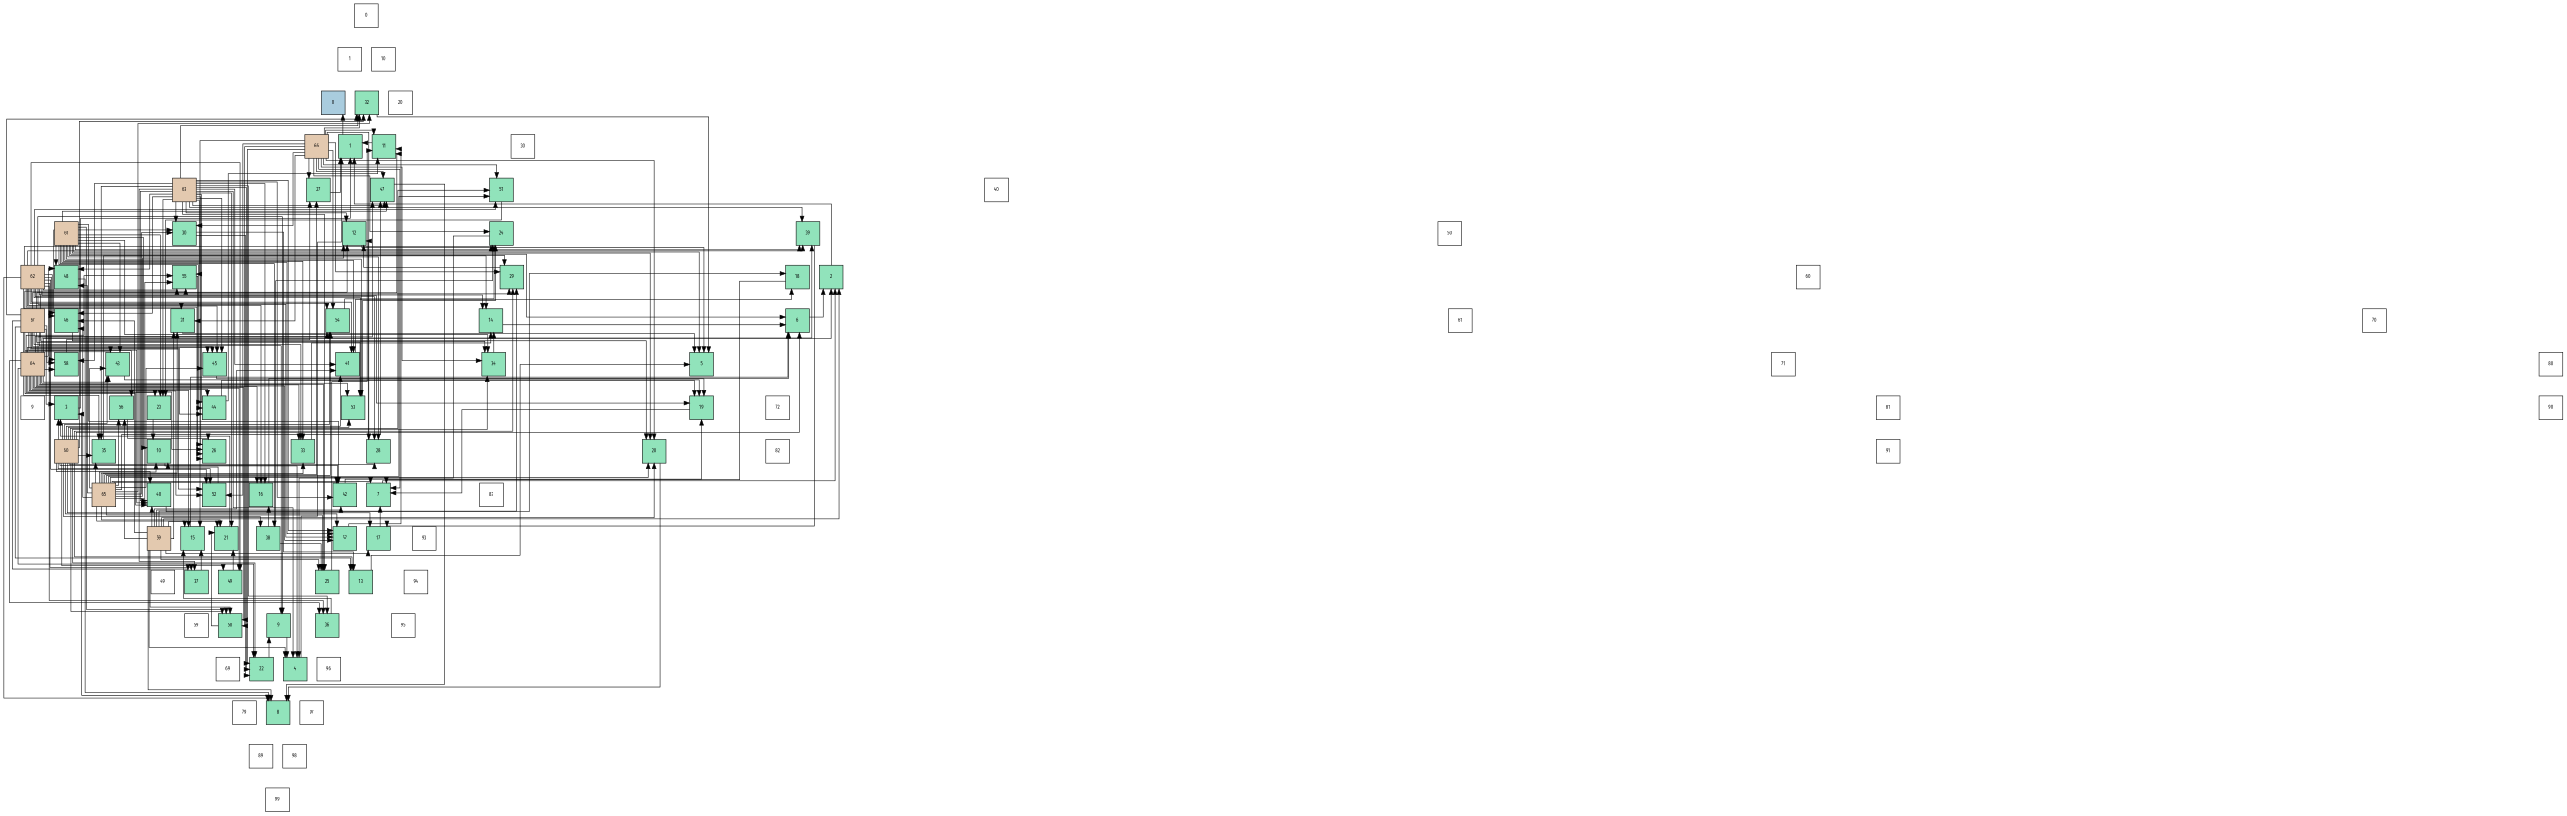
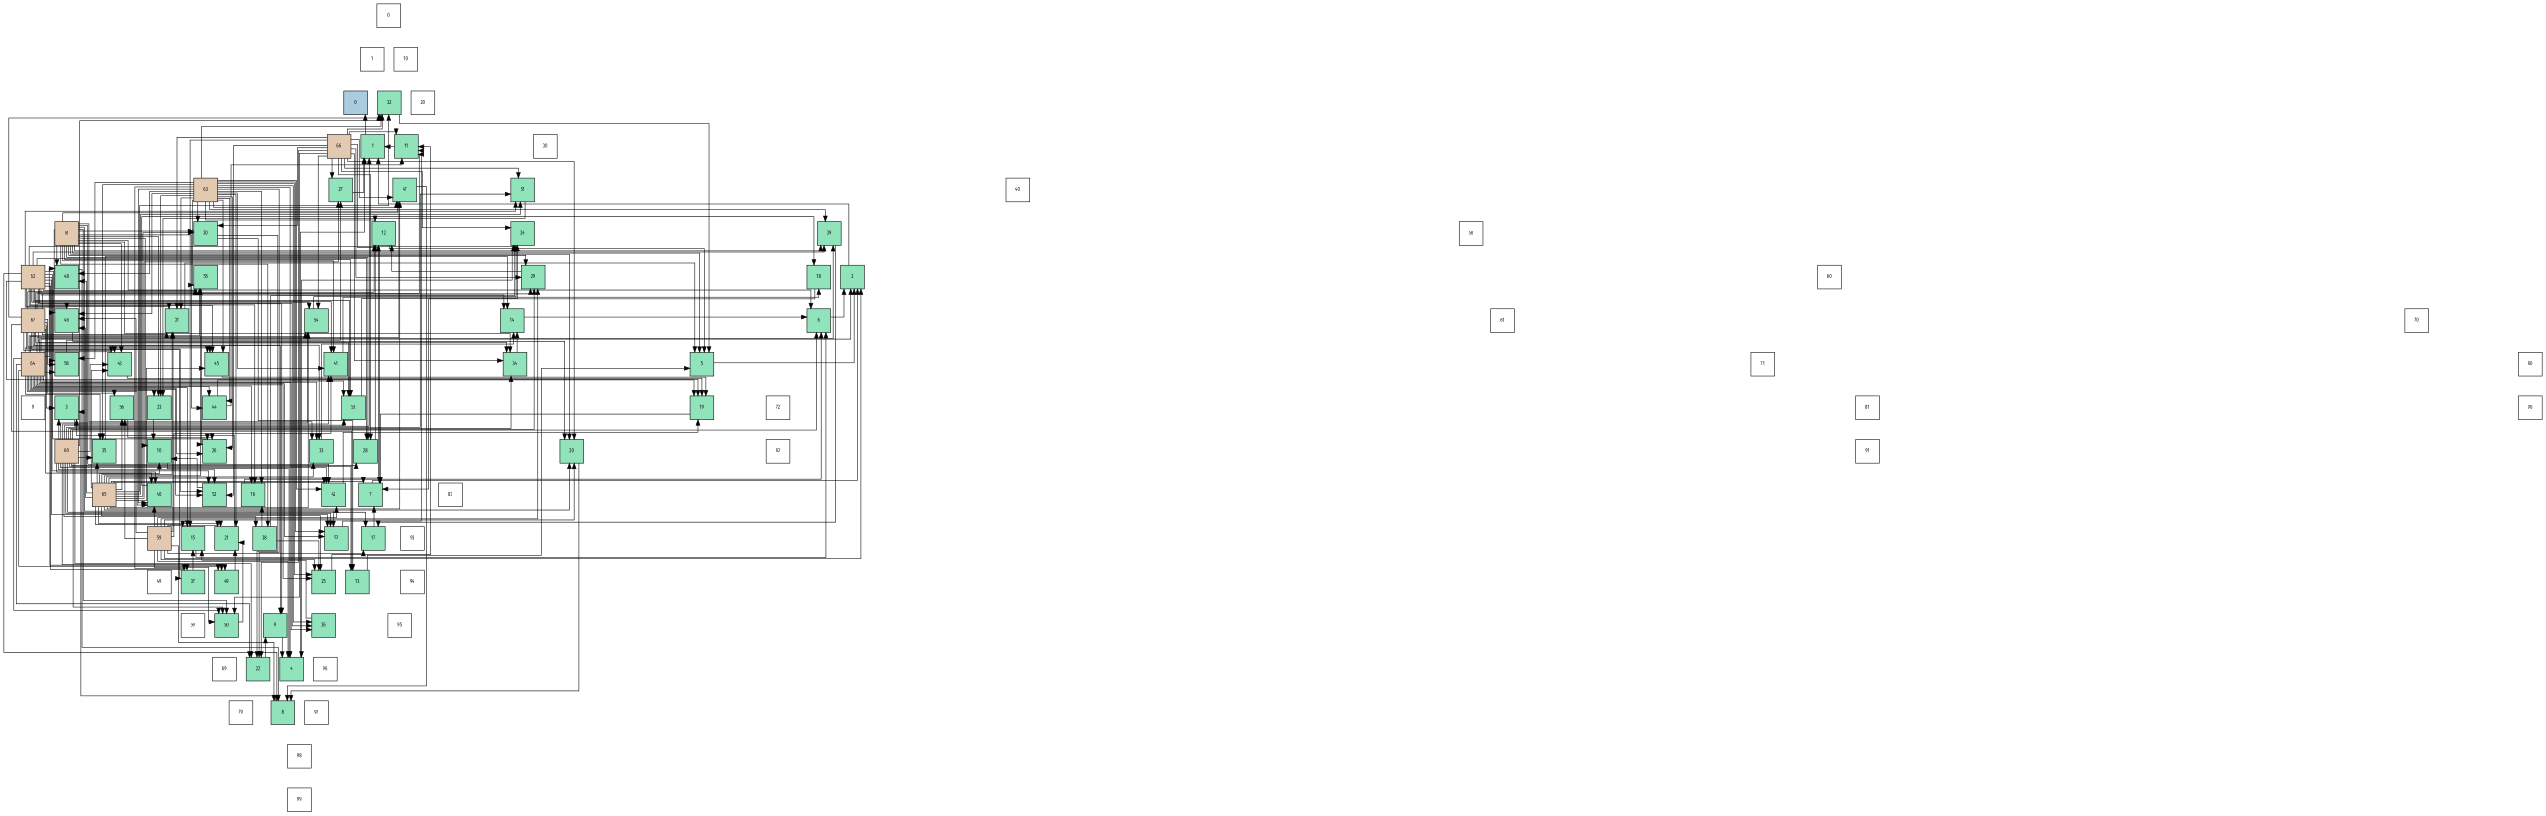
none -> (181, 241)
(139, 348) -> (103, 335)
none -> (813, 363)
(261, 756) -> none
